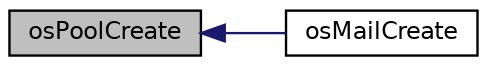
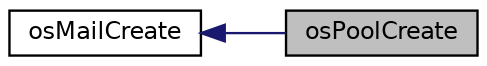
(256, 33) -> (256, 33)
